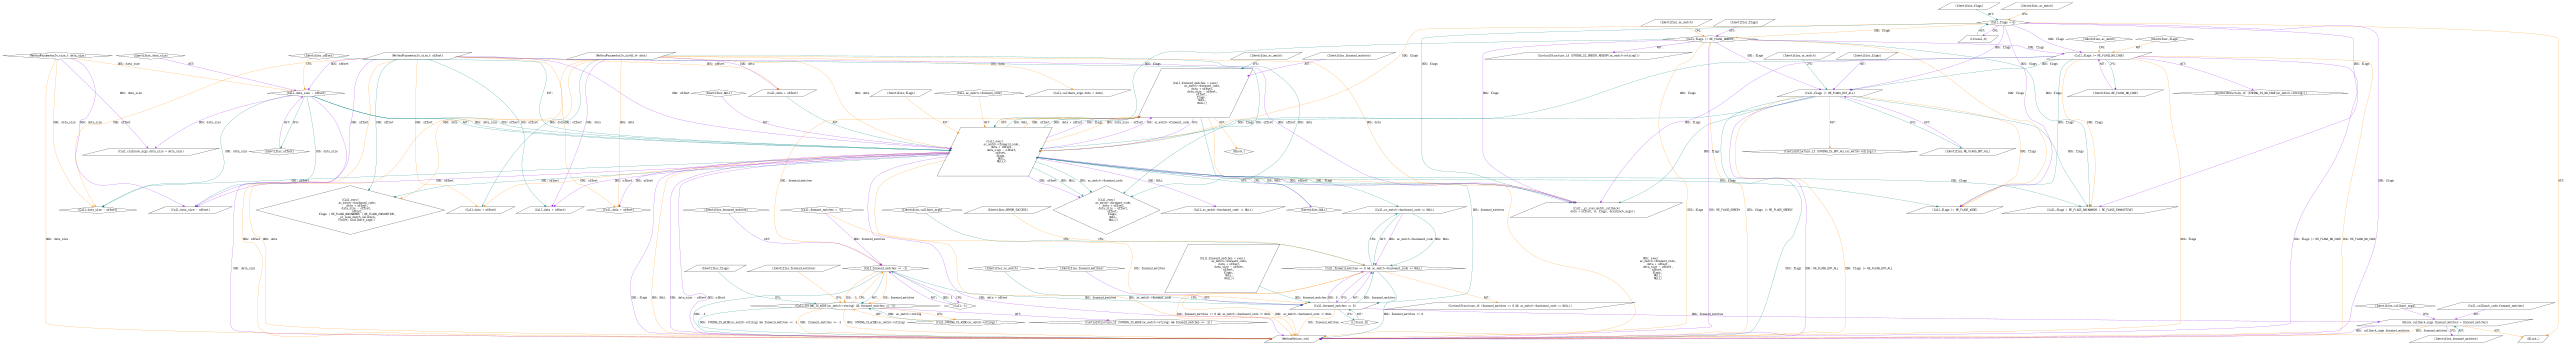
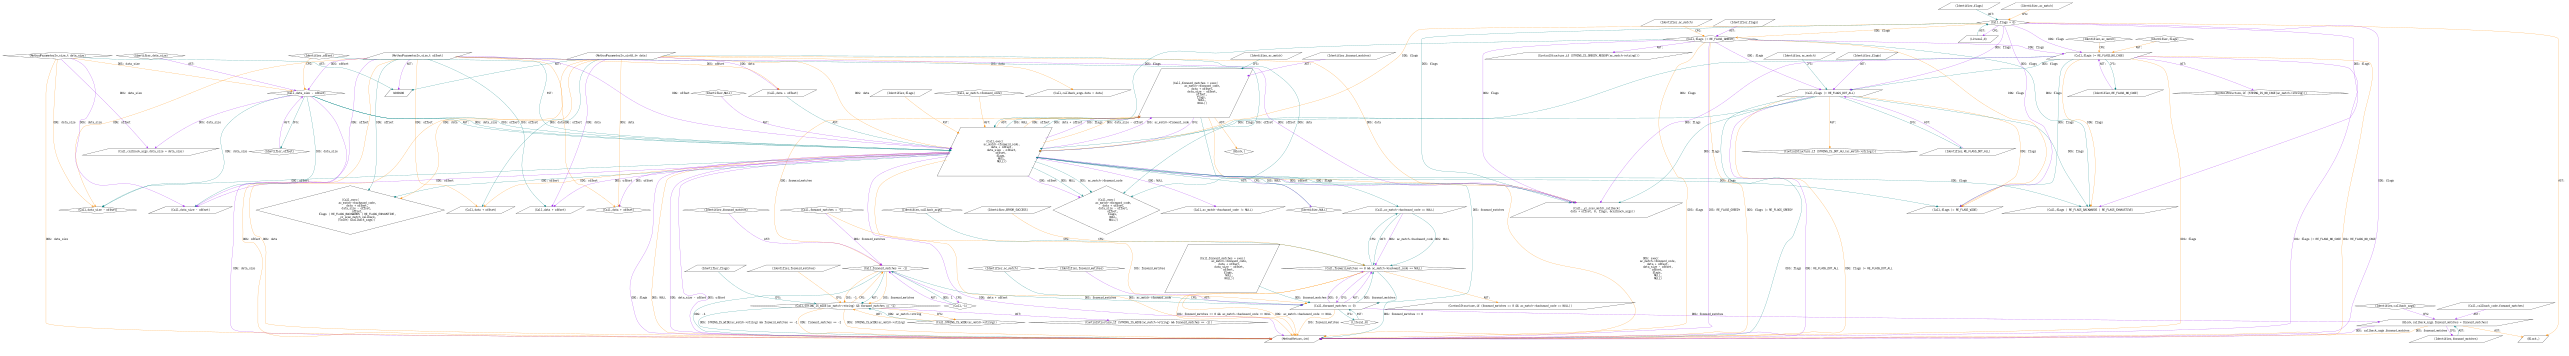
none -> (399, 93)
